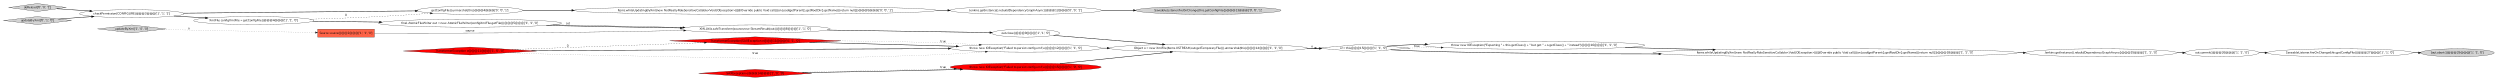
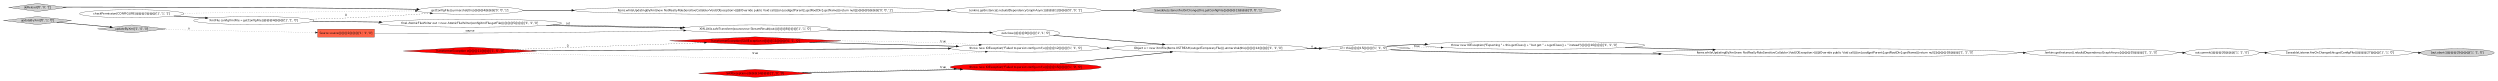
(73, 10) -> (240, 7)
(300, 12) -> (300, 12)
(75, 18) -> (83, 25)
